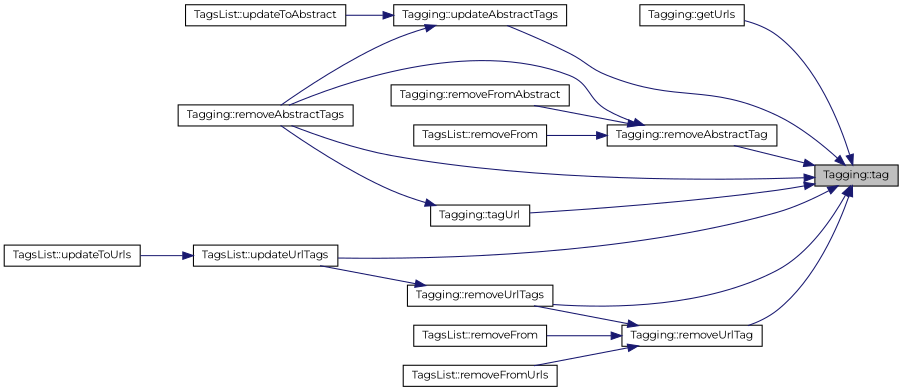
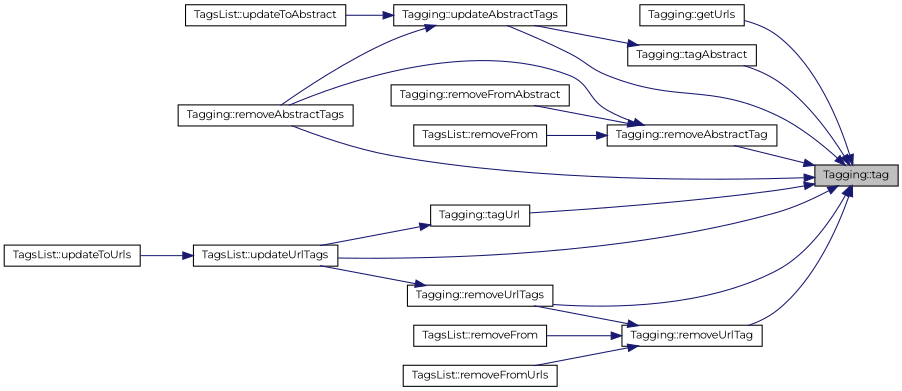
none -> (692, 55)
(350, 170) -> (370, 236)
